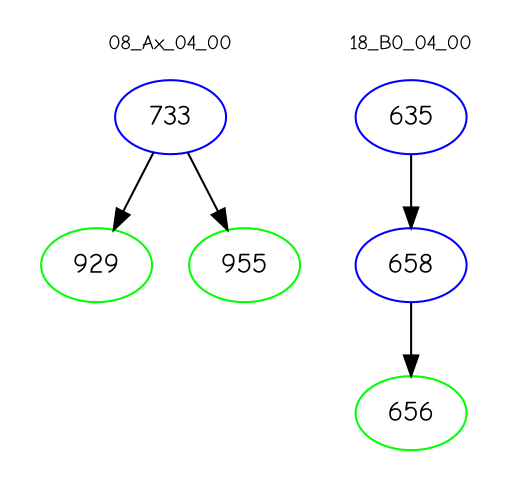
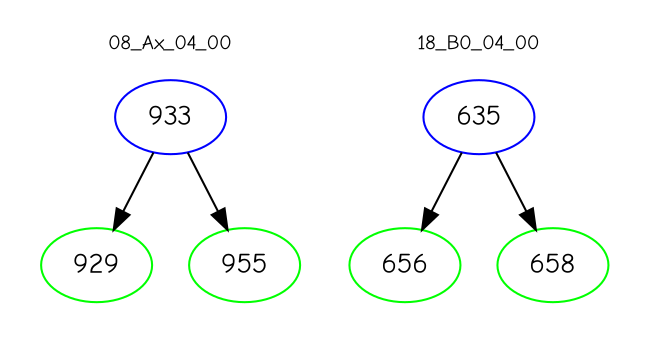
(171, 117) -> (171, 117)
(411, 265) -> (553, 265)
(411, 329) -> (447, 182)
